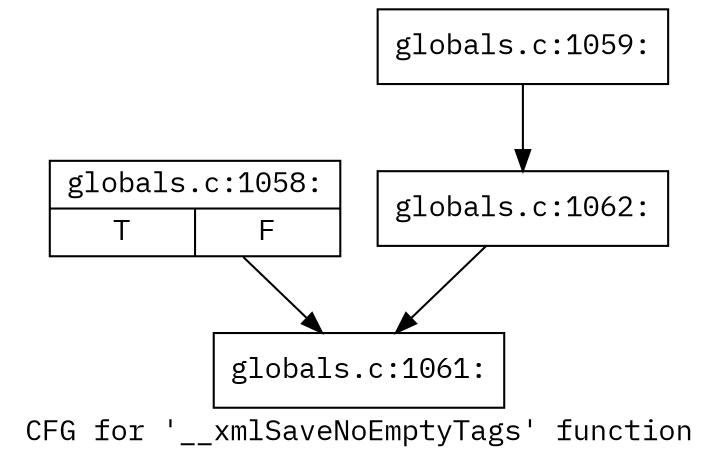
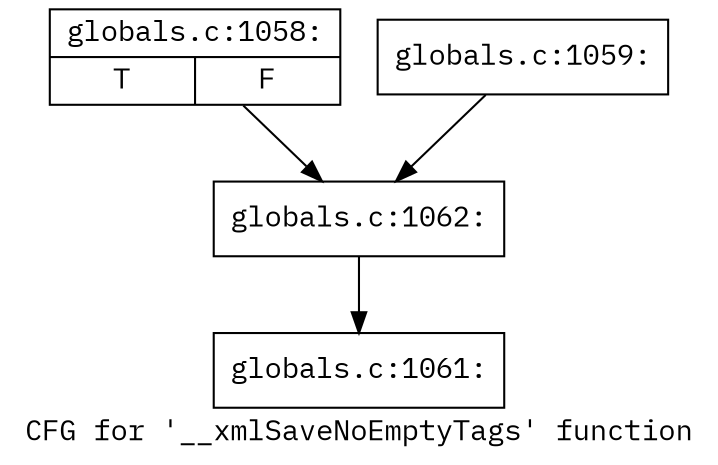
(275, 287) -> (275, 136)
